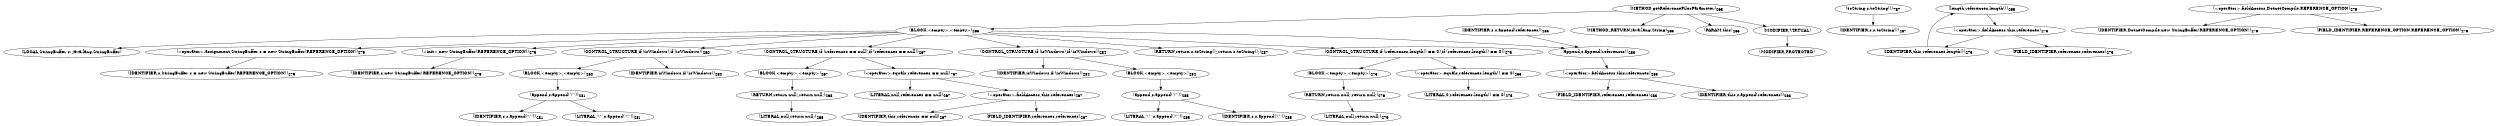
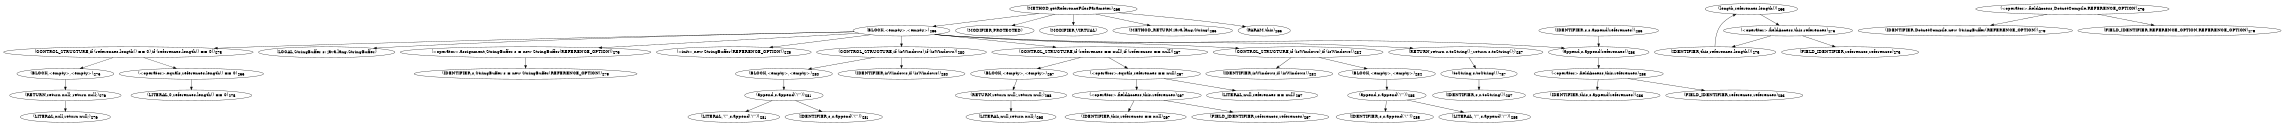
(1787, 40) -> (1035, 20)
(533, 52) -> (787, 52)
none -> (1472, 62)
(954, 73) -> (1180, 73)
(416, 74) -> none
